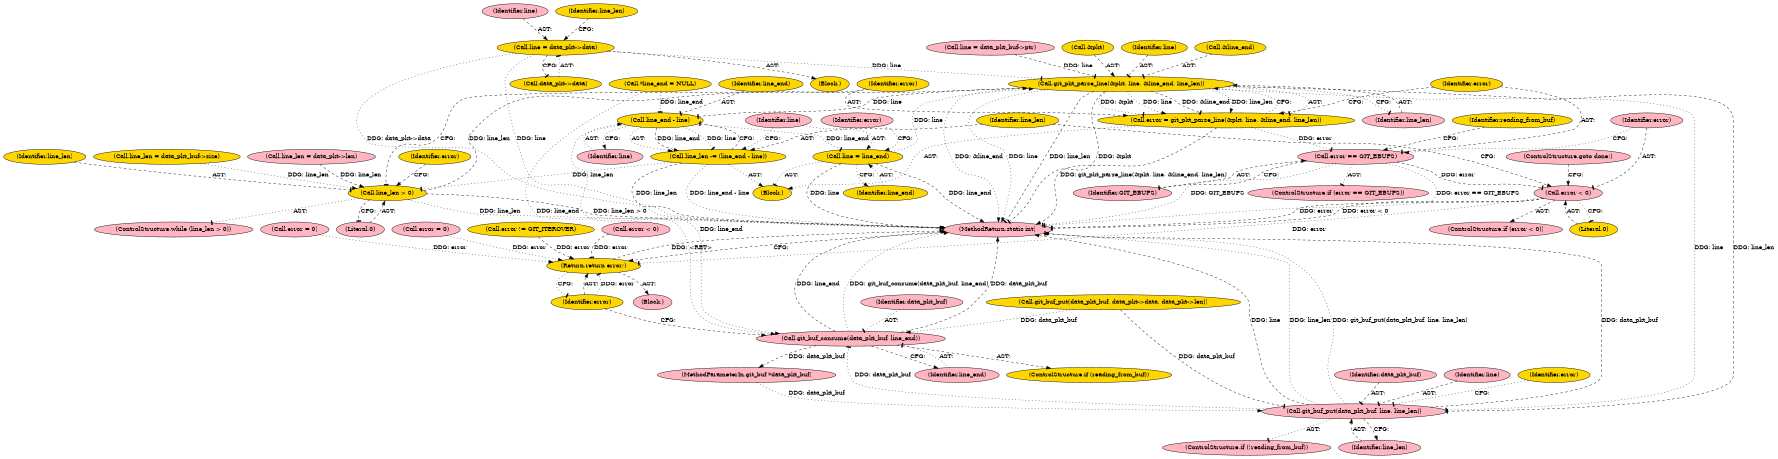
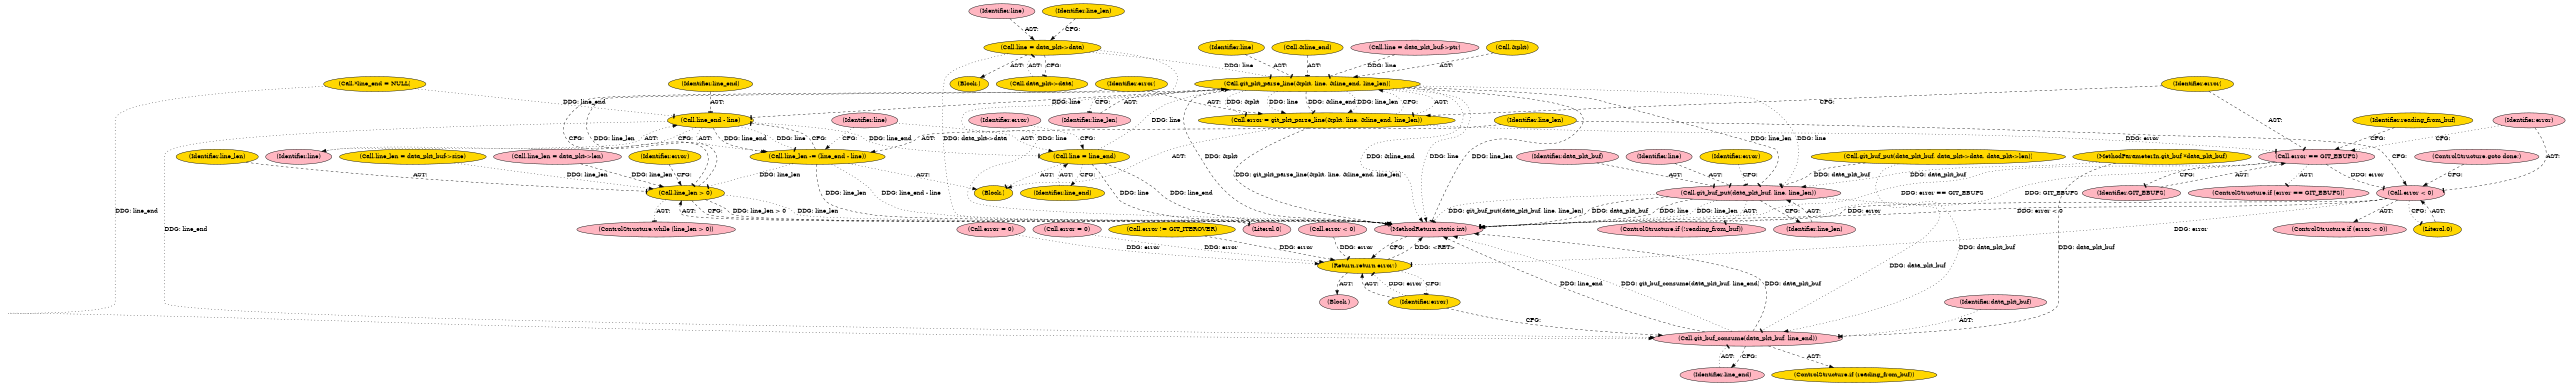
(789, 354) -> (2038, 316)
(747, 375) -> (2162, 157)
